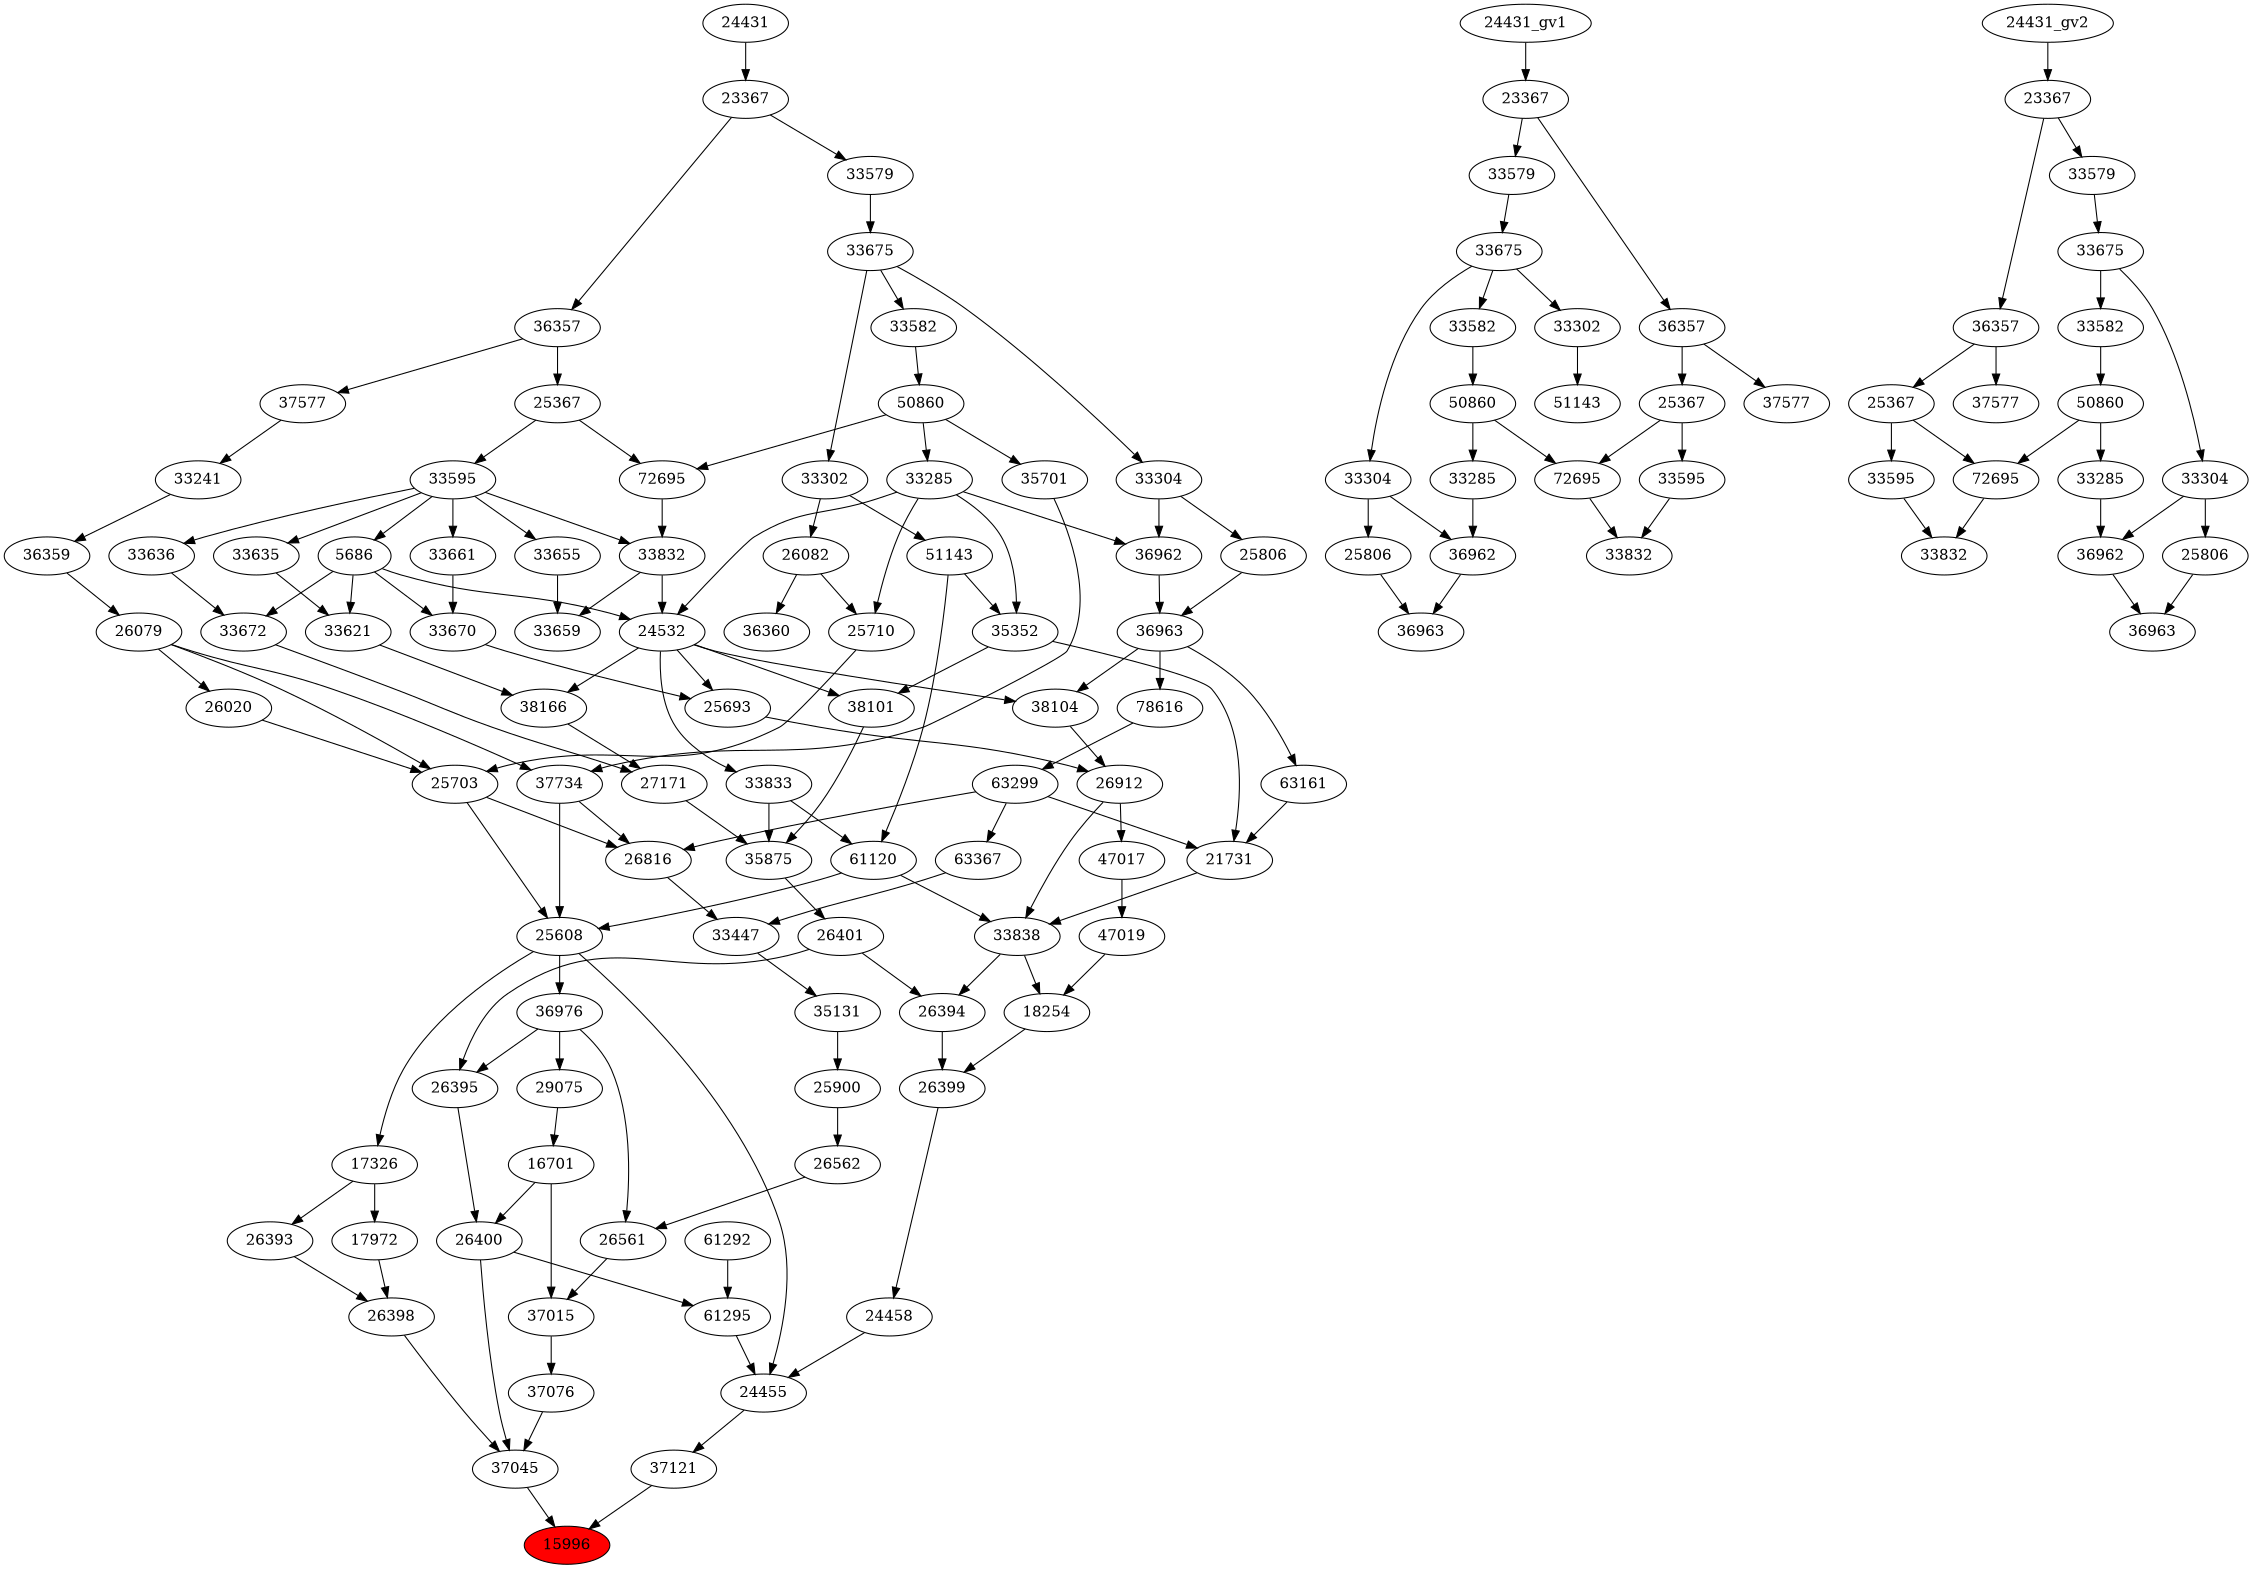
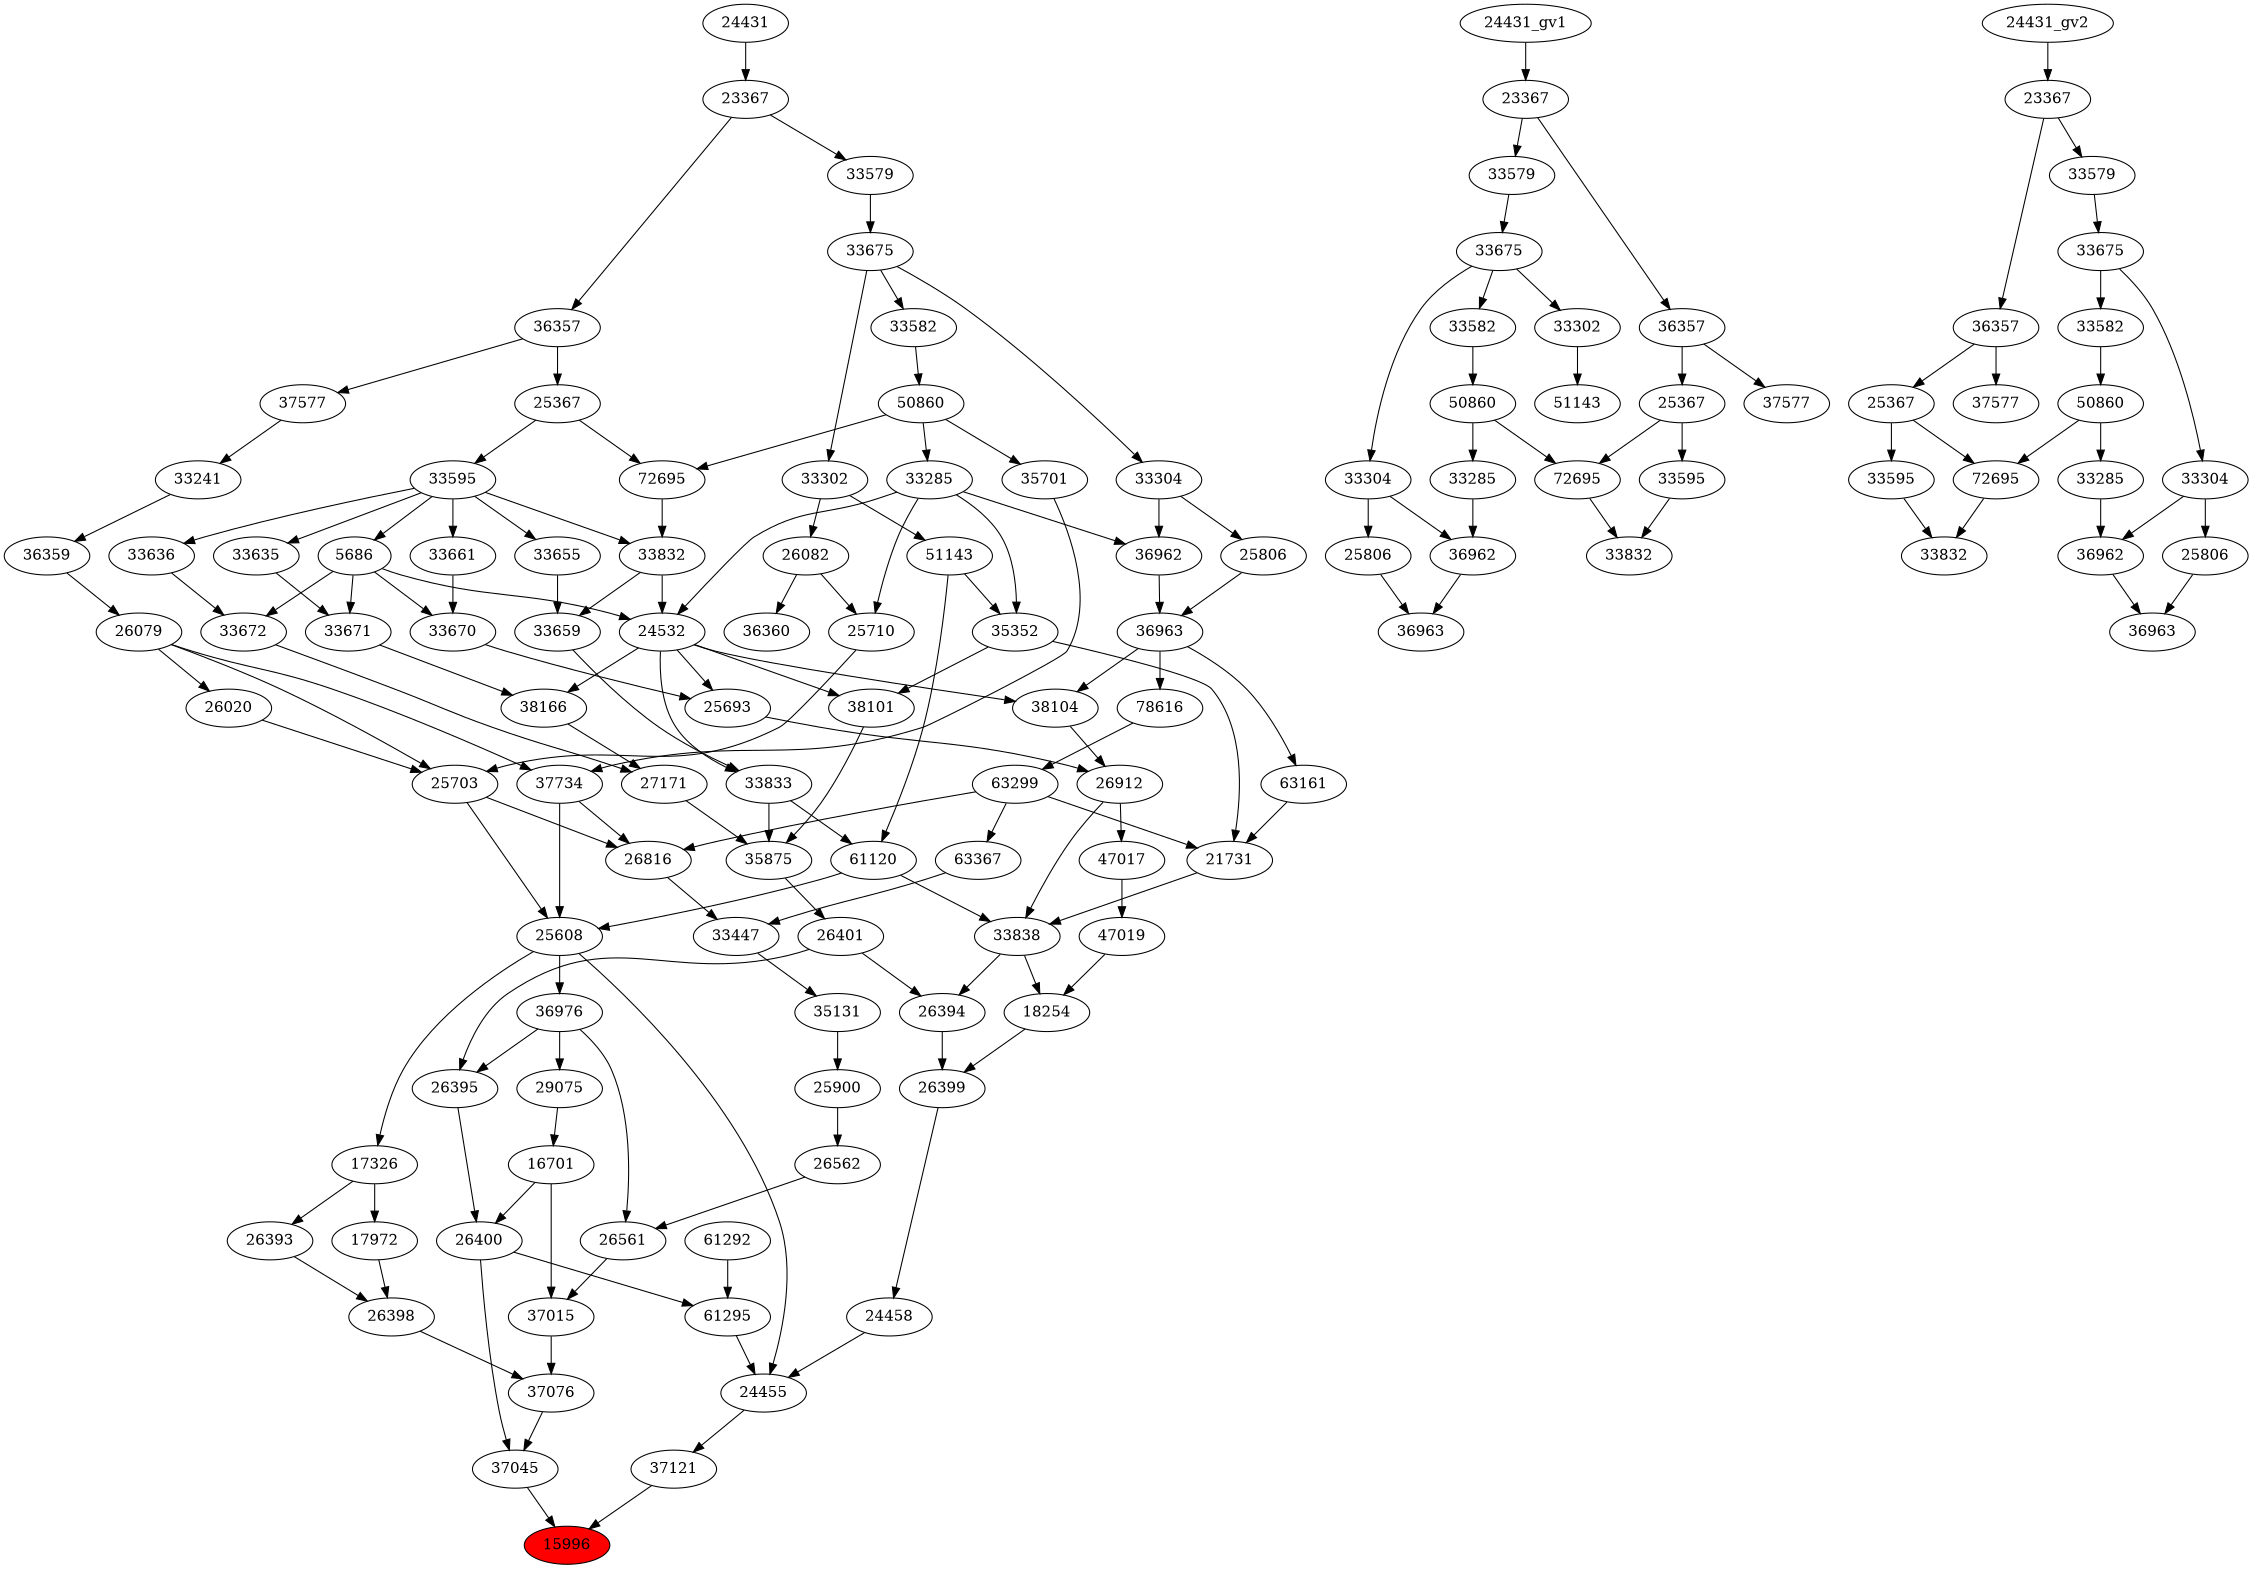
(348, 632) -> (348, 632)
none -> (645, 717)
(447, 1390) -> (467, 1353)
